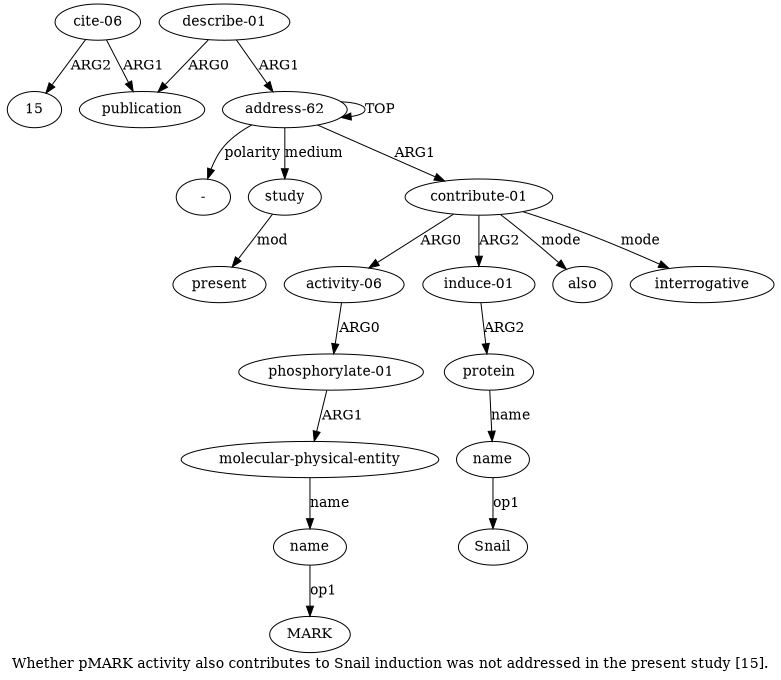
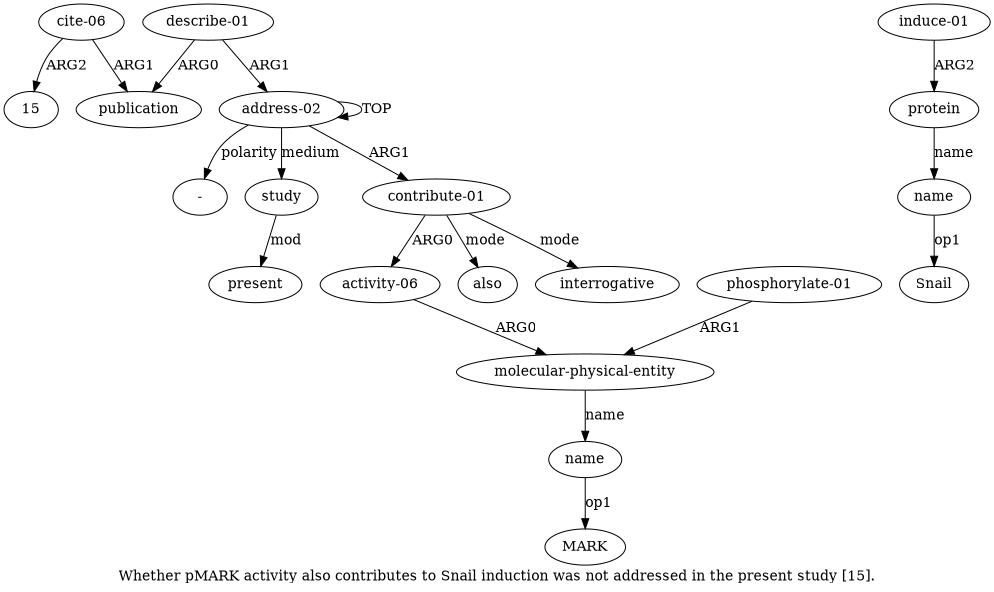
(285, 110) -> (282, 110)
(479, 236) -> none
(338, 323) -> (475, 325)
